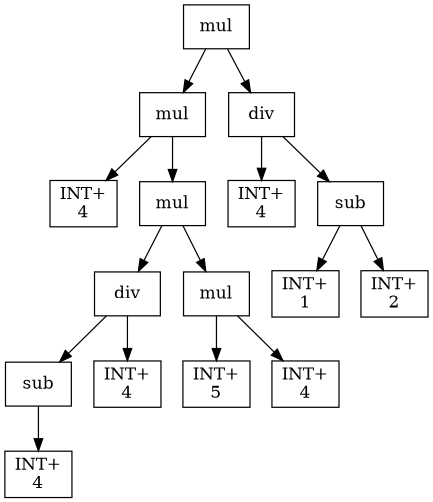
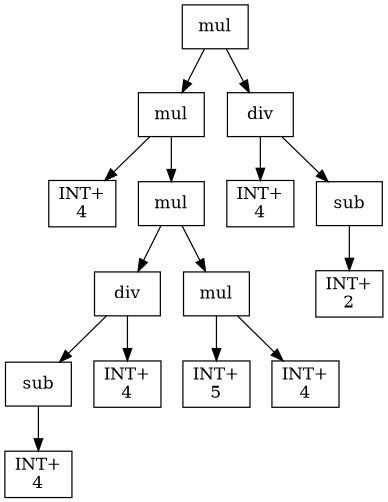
(305, 294) -> none
